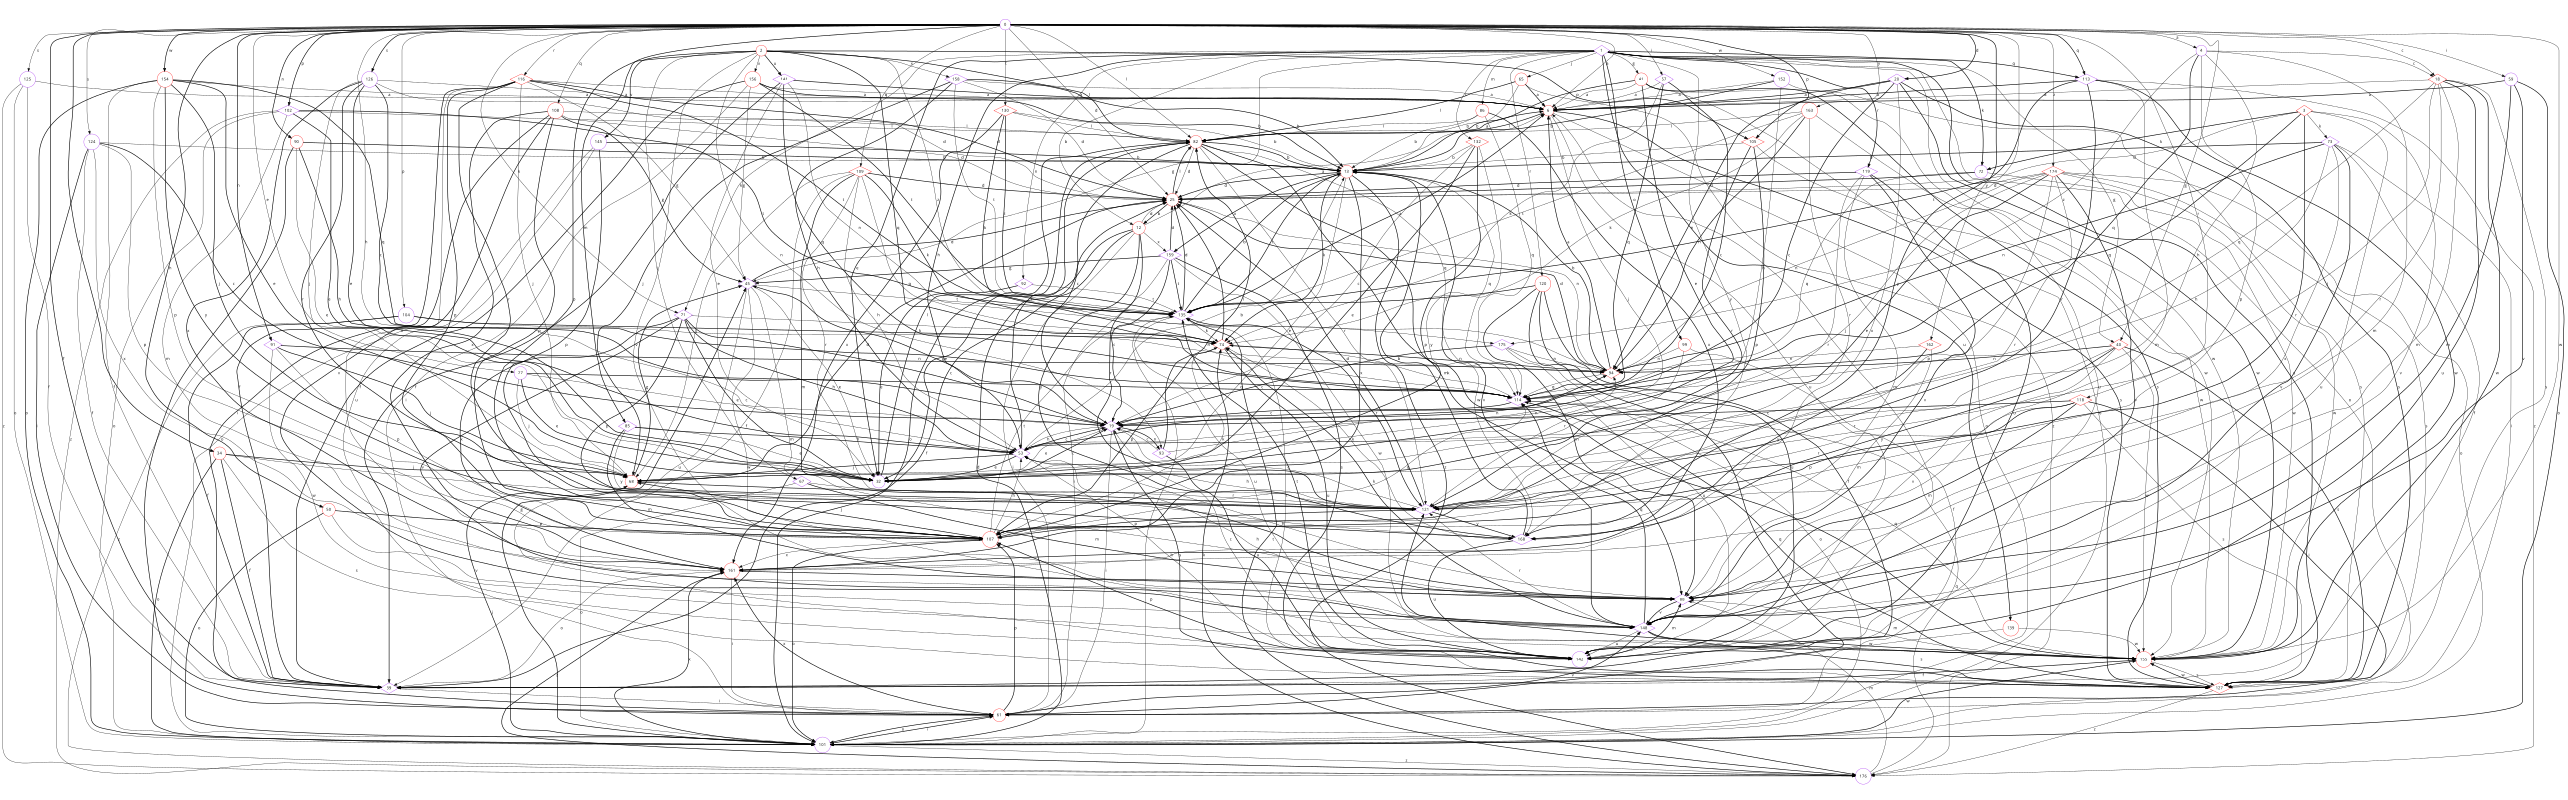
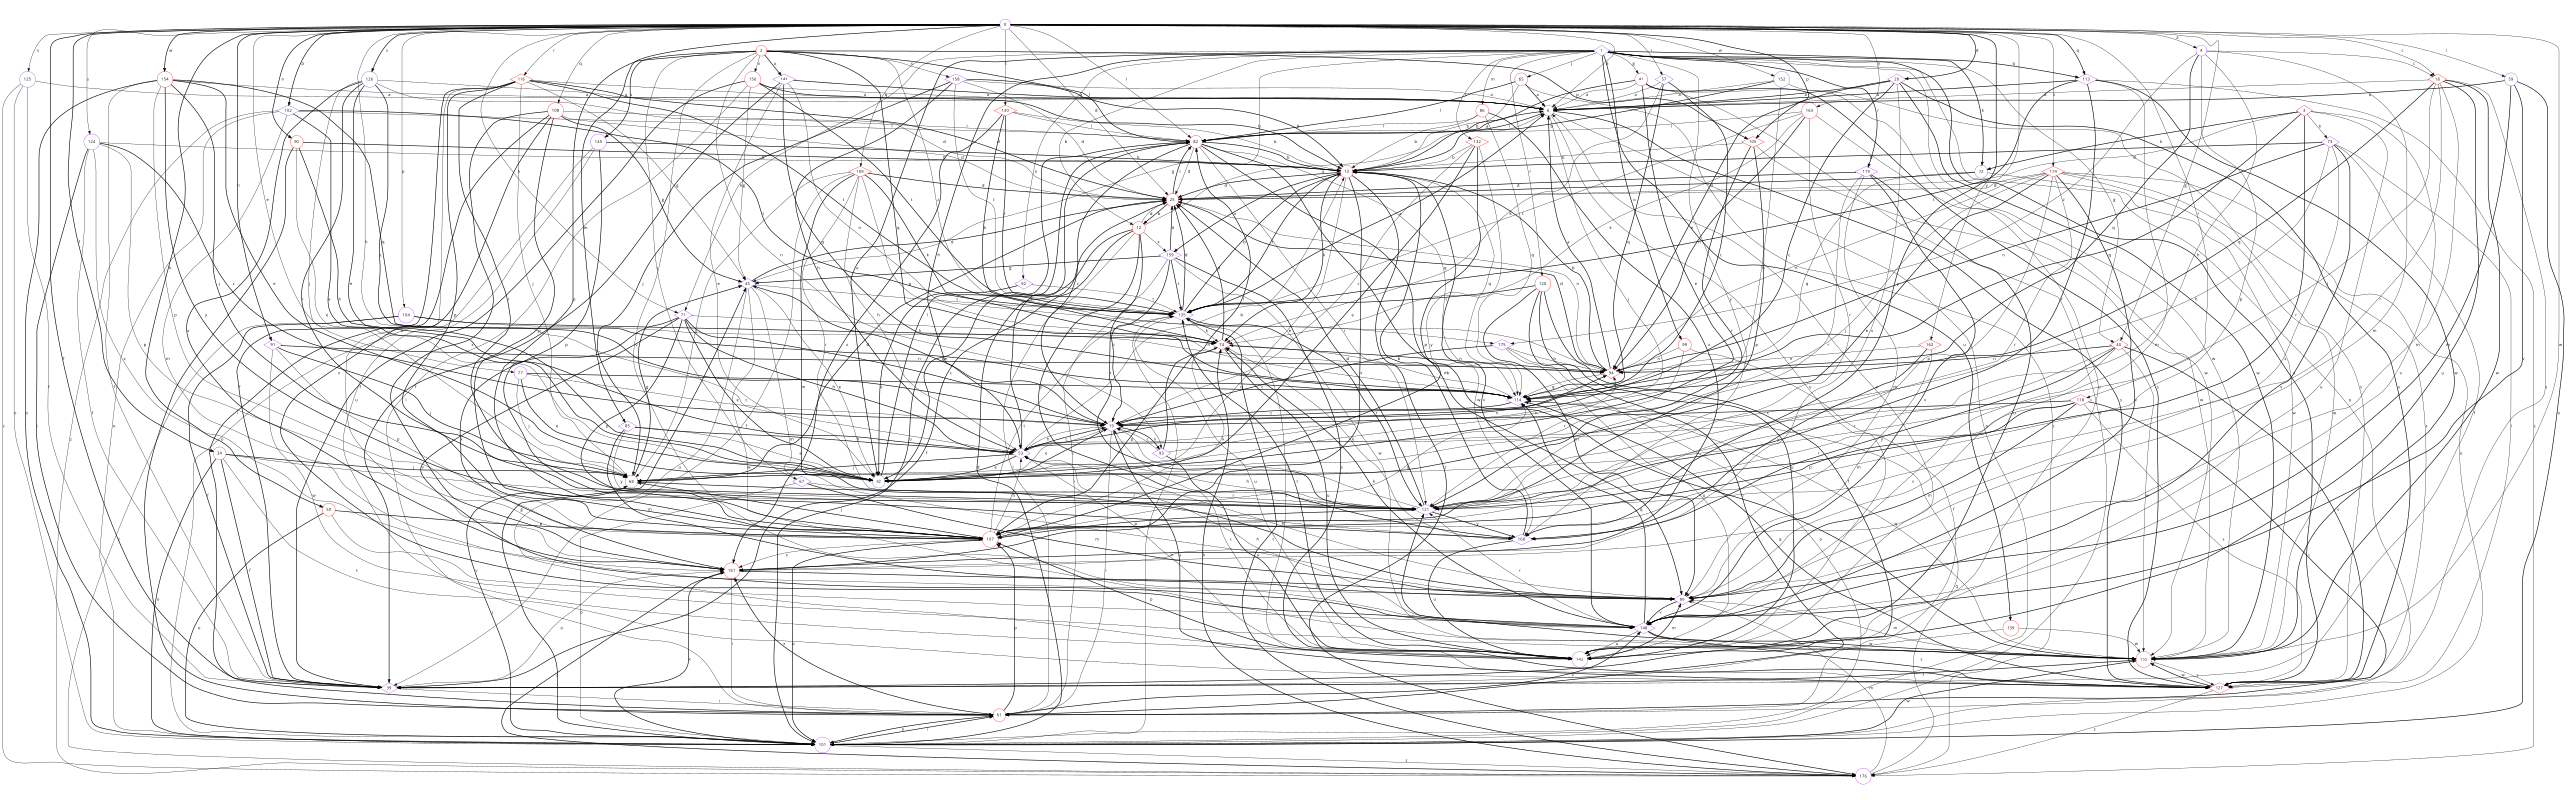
(2045, 340) -> (2045, 340)
